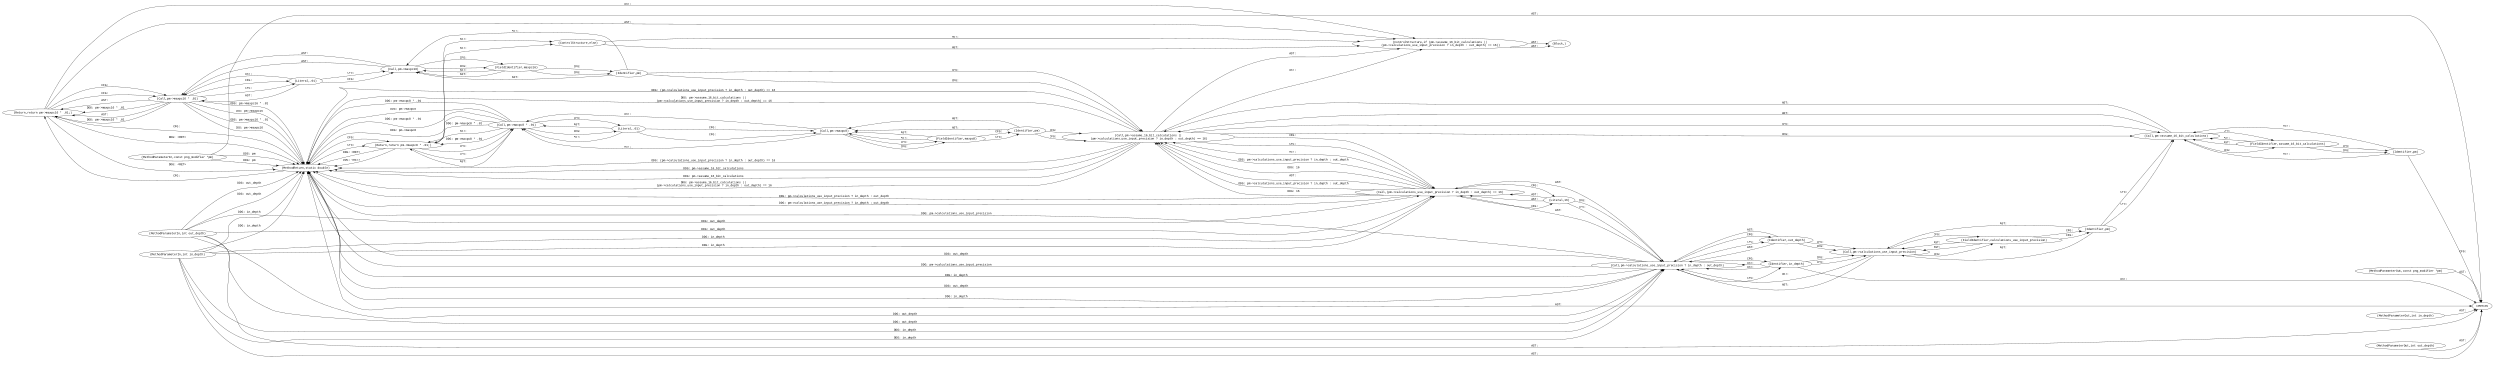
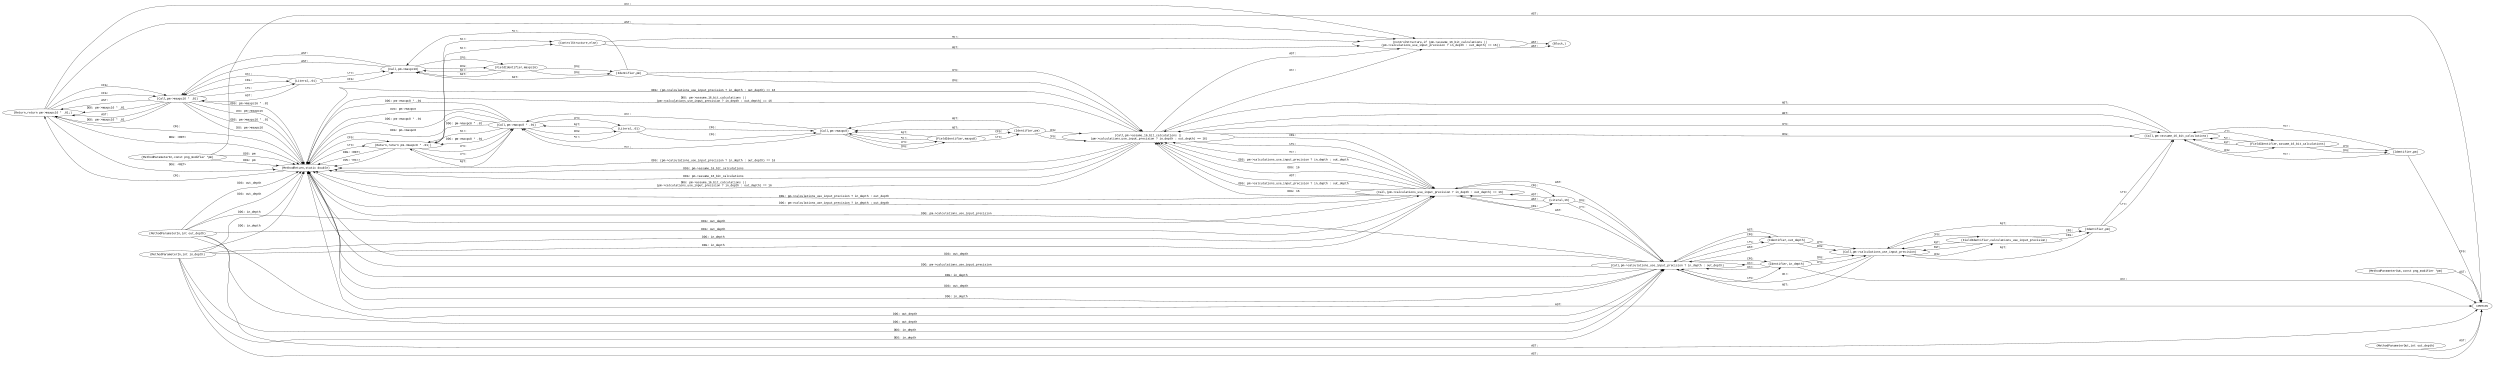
(2405, 316) -> none
